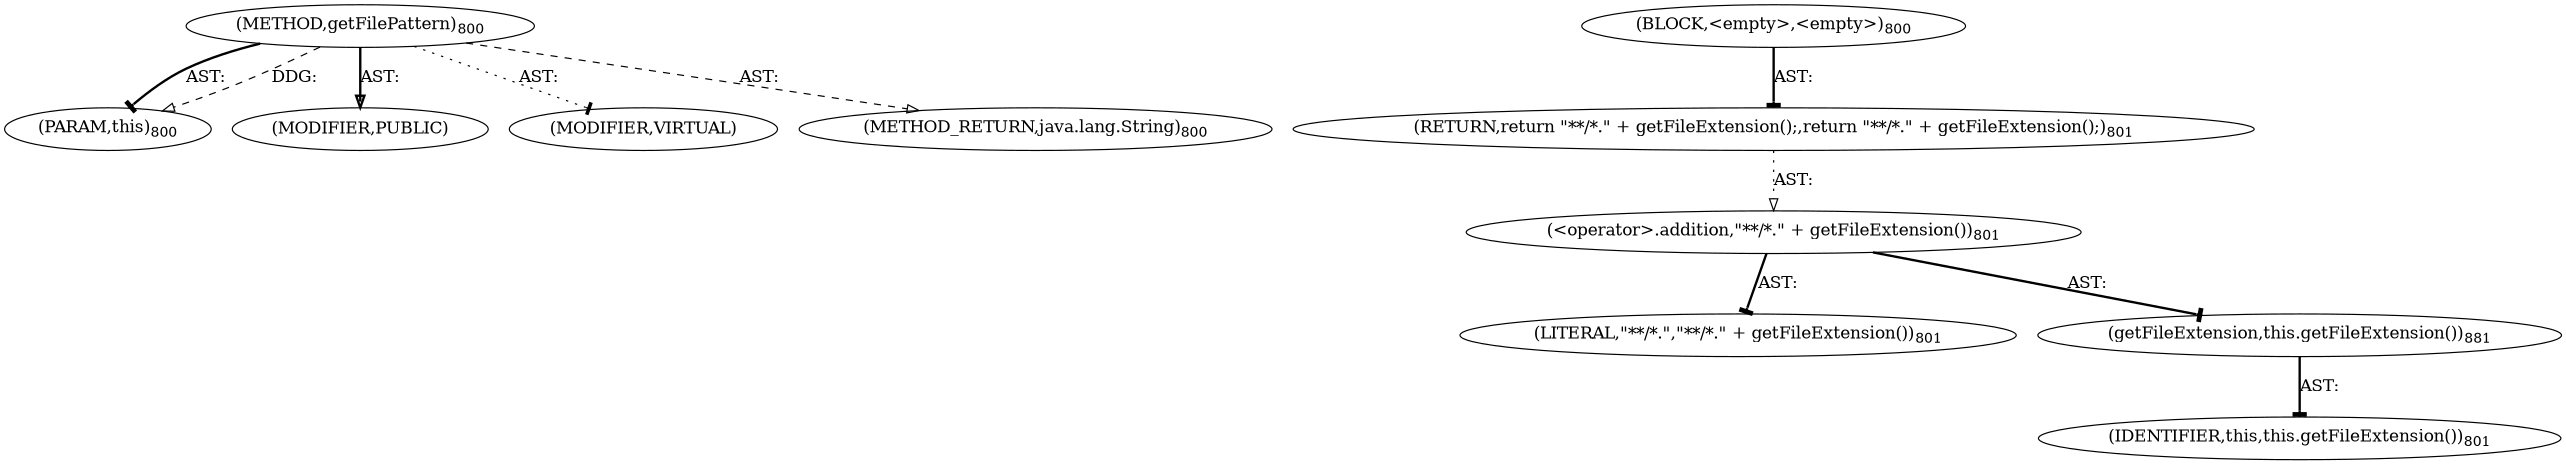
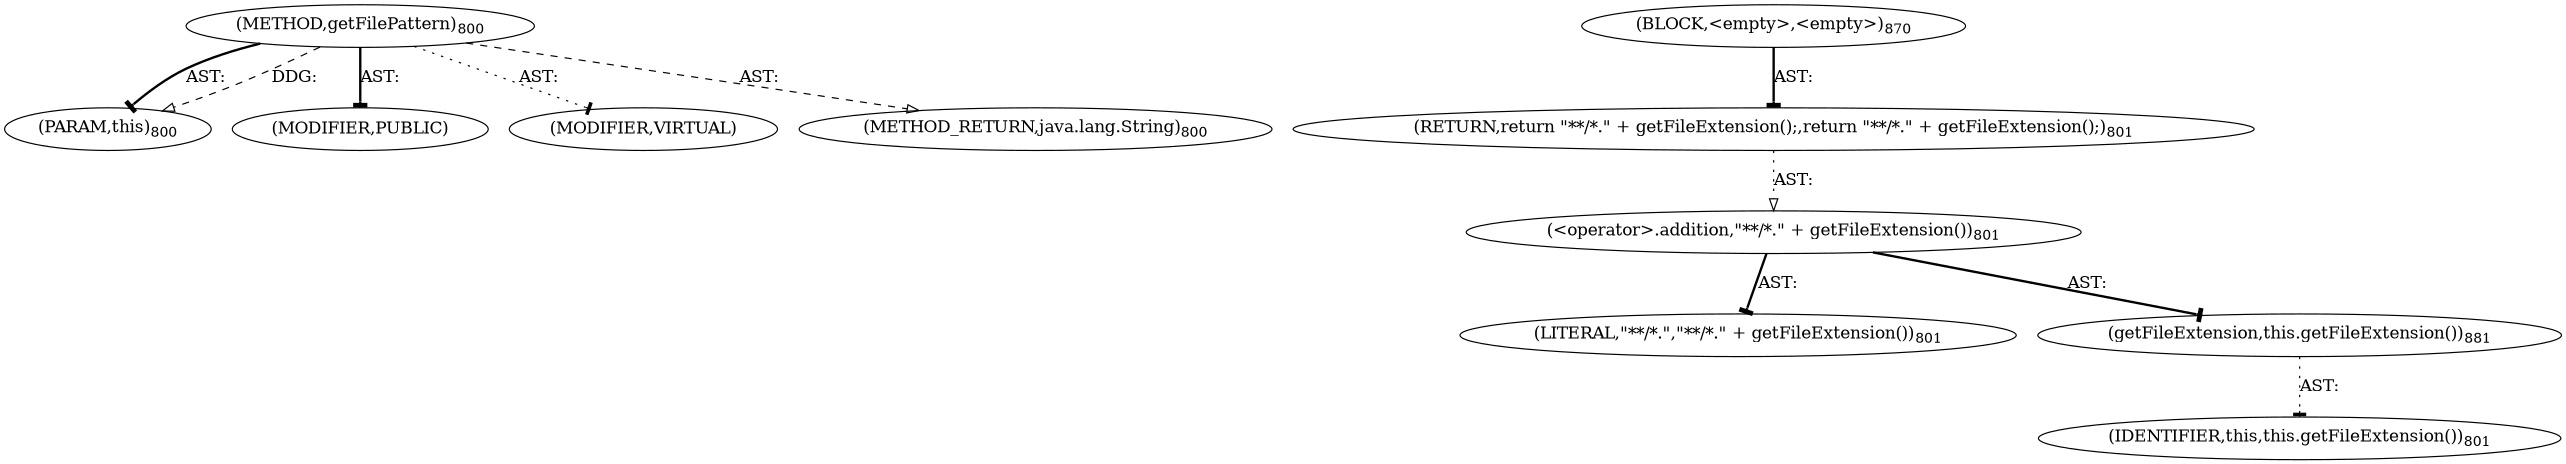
(1898, 24) -> (1898, 24)
(360, 75) -> (360, 75)
(2300, 384) -> (2300, 384)
